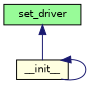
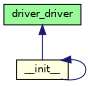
(42, 15) -> (42, 15)
